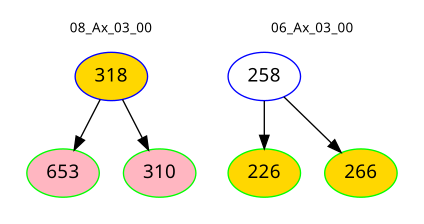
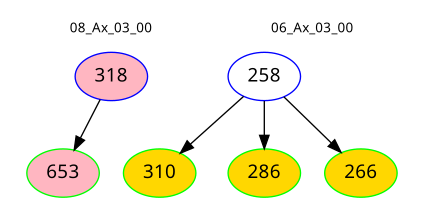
(111, 76) -> (111, 76)
(132, 119) -> (226, 112)
(160, 173) -> (160, 173)
(264, 173) -> (264, 173)
